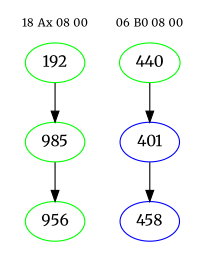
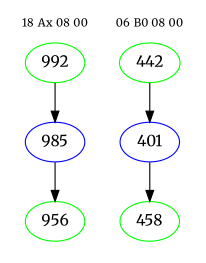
(55, 63) -> (55, 63)
(150, 63) -> (150, 63)
(55, 142) -> (55, 142)
(150, 221) -> (150, 221)
